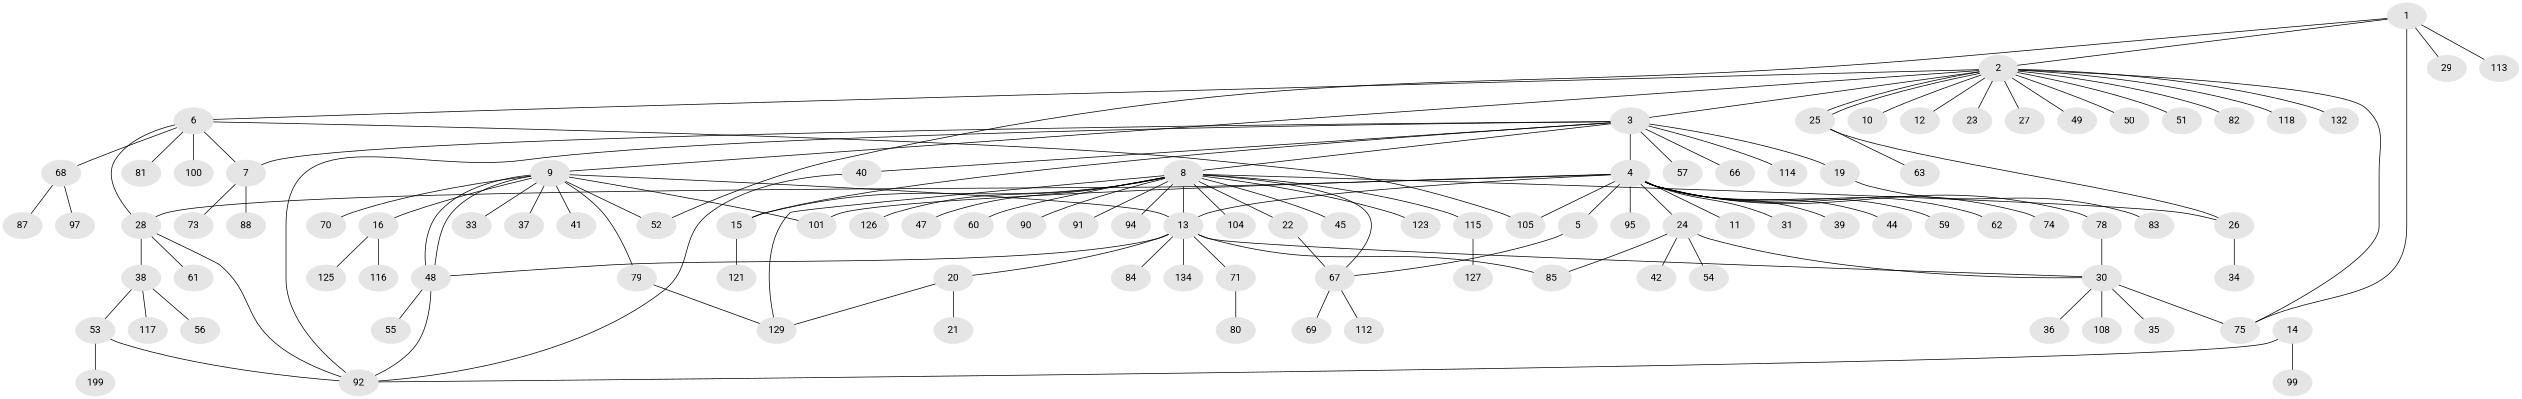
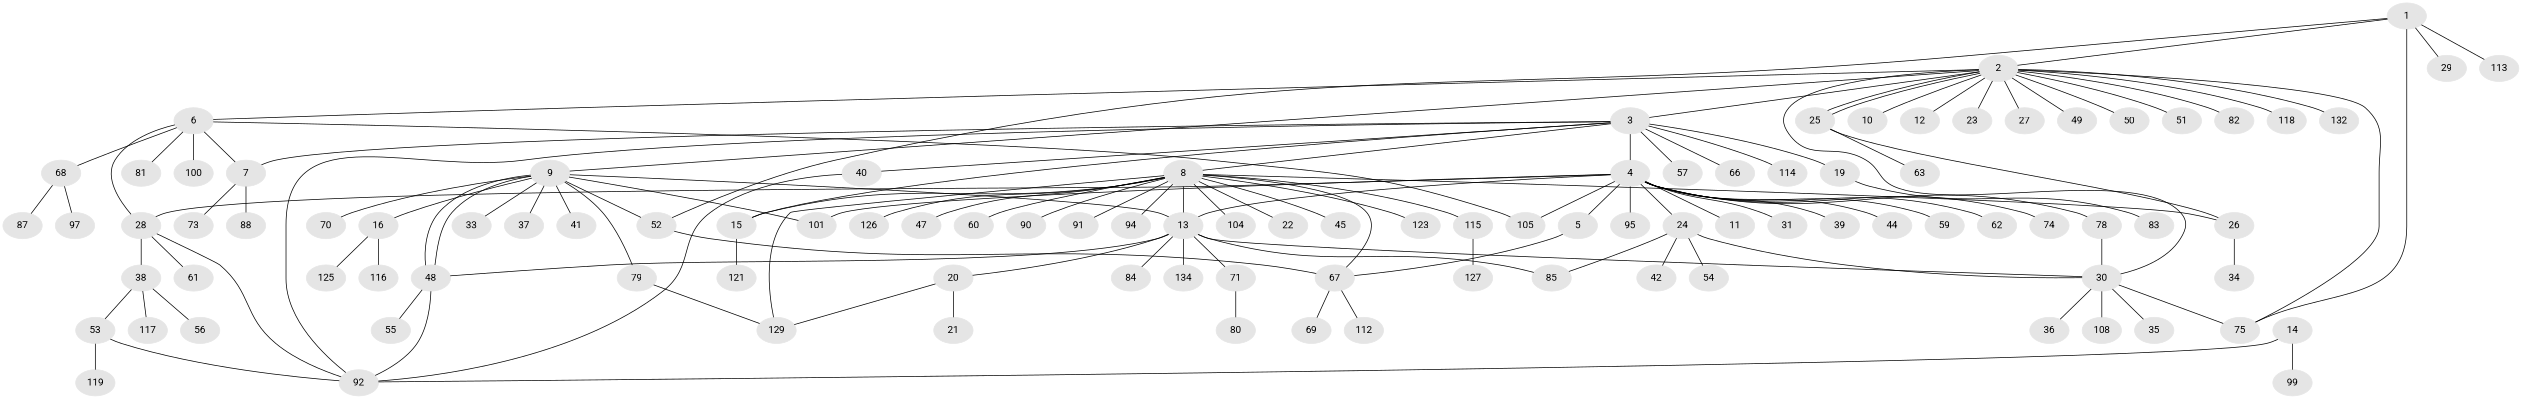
none -> (1897, 187)
(1311, 251) -> (914, 254)
(95, 383) -> (95, 383)
